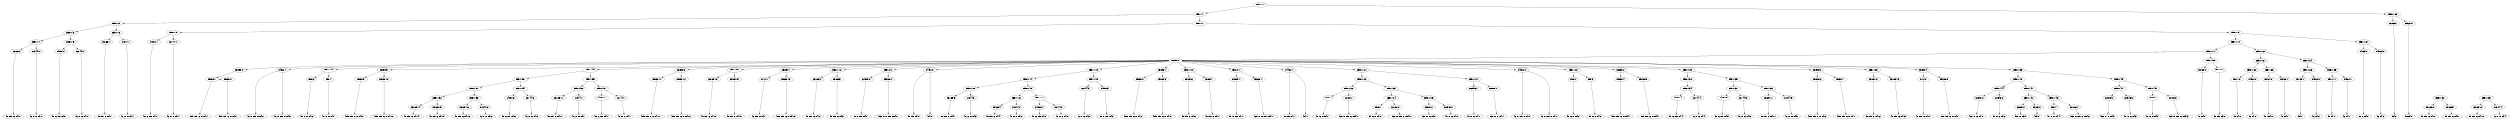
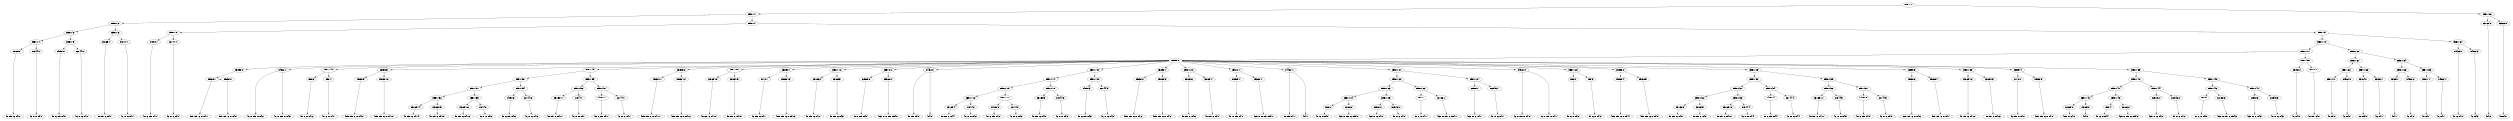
none -> (1738, 89)
